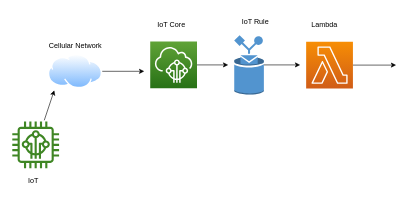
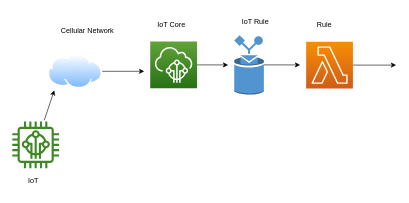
(325, 24) -> (325, 24)
(75, 45) -> (87, 30)
